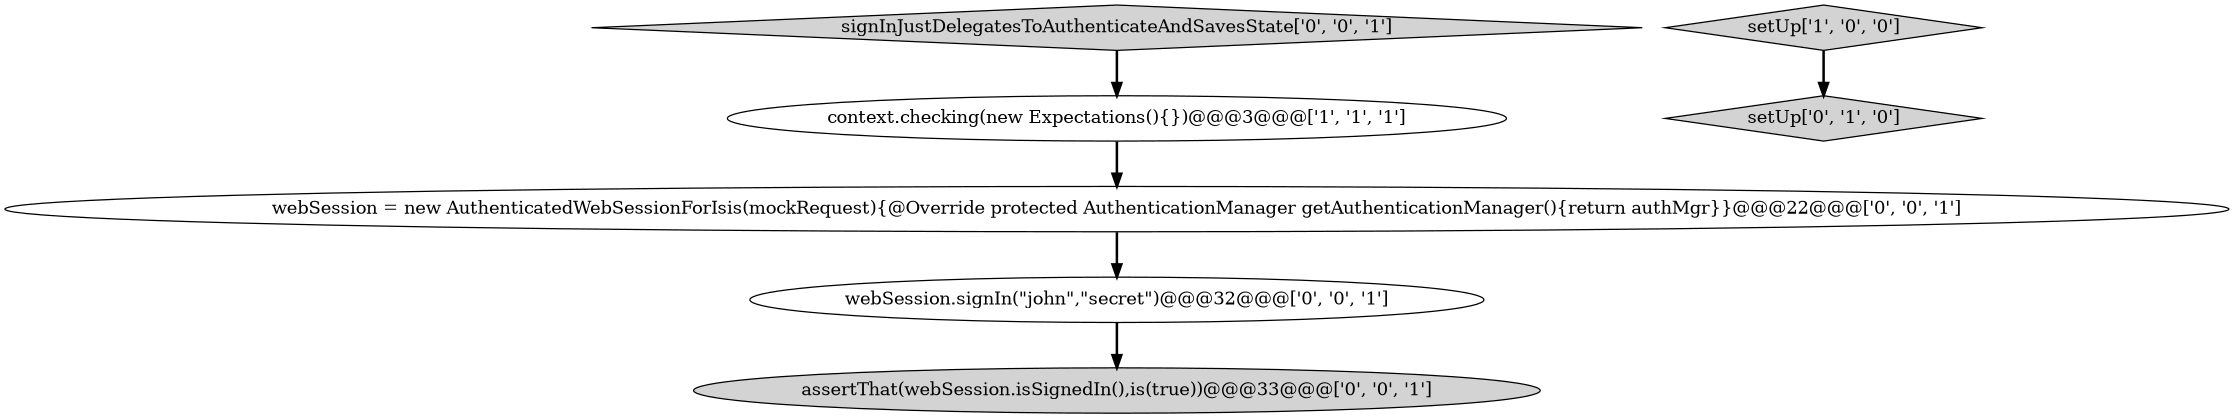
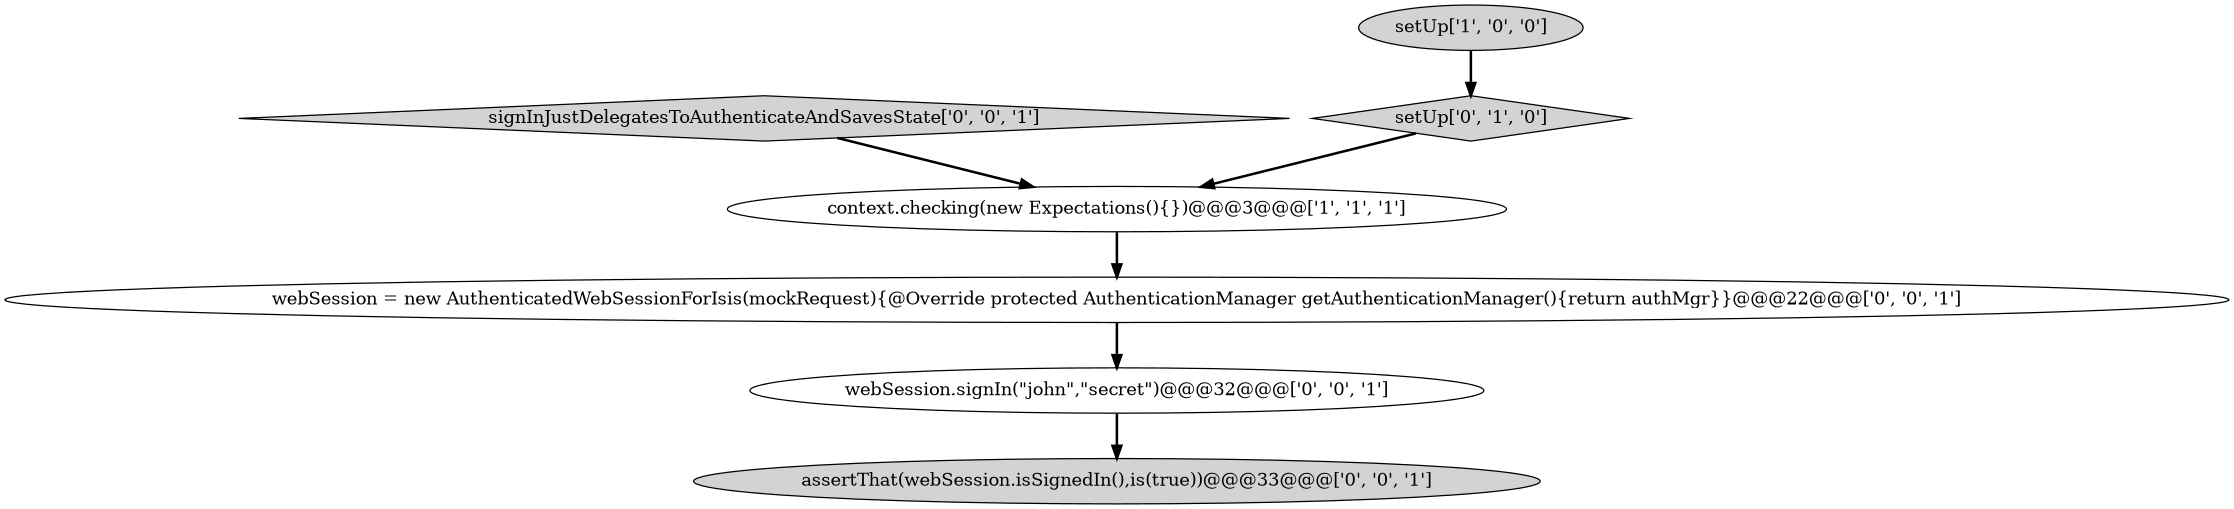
(1824, 28) -> (1471, 28)
none -> (1315, 159)
